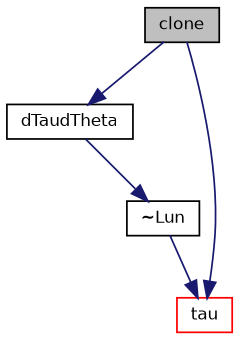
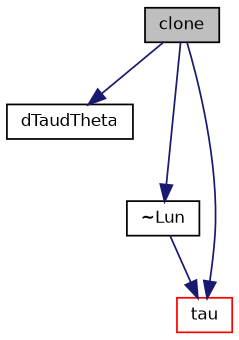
(110, 164) -> (173, 113)
